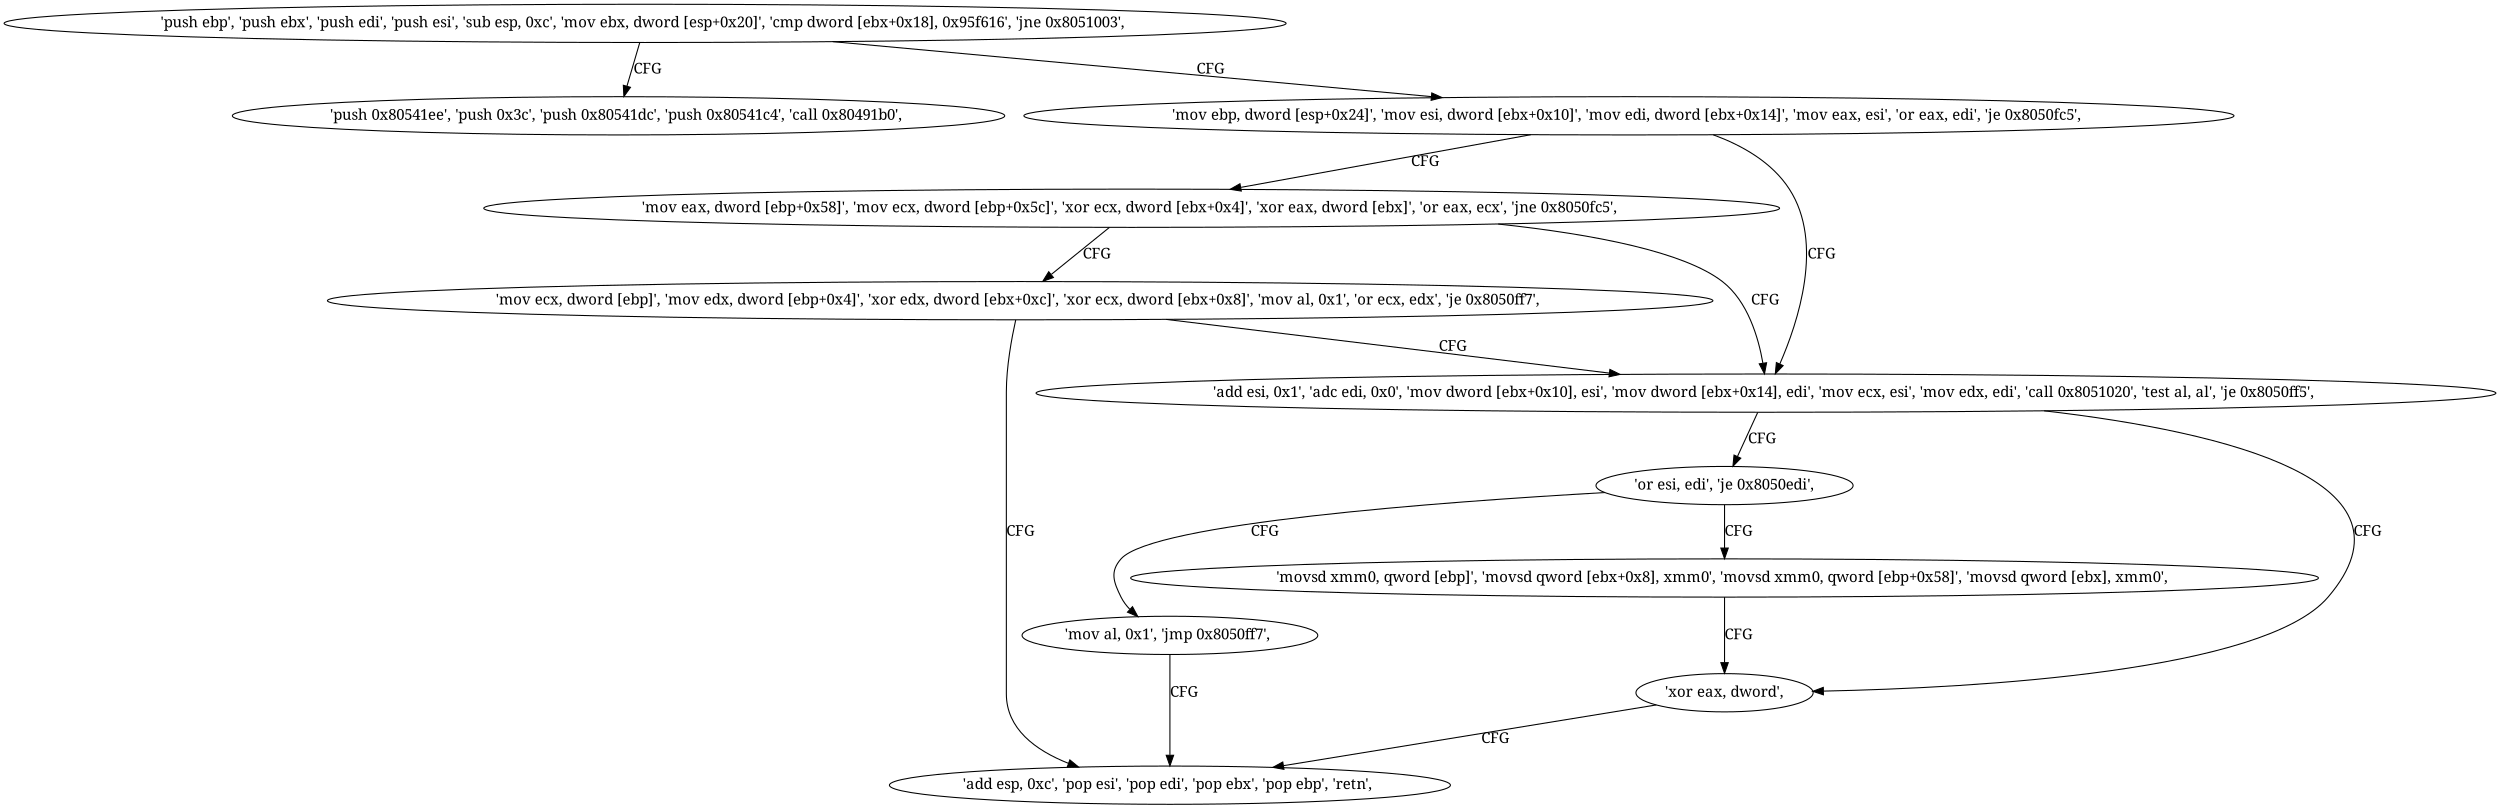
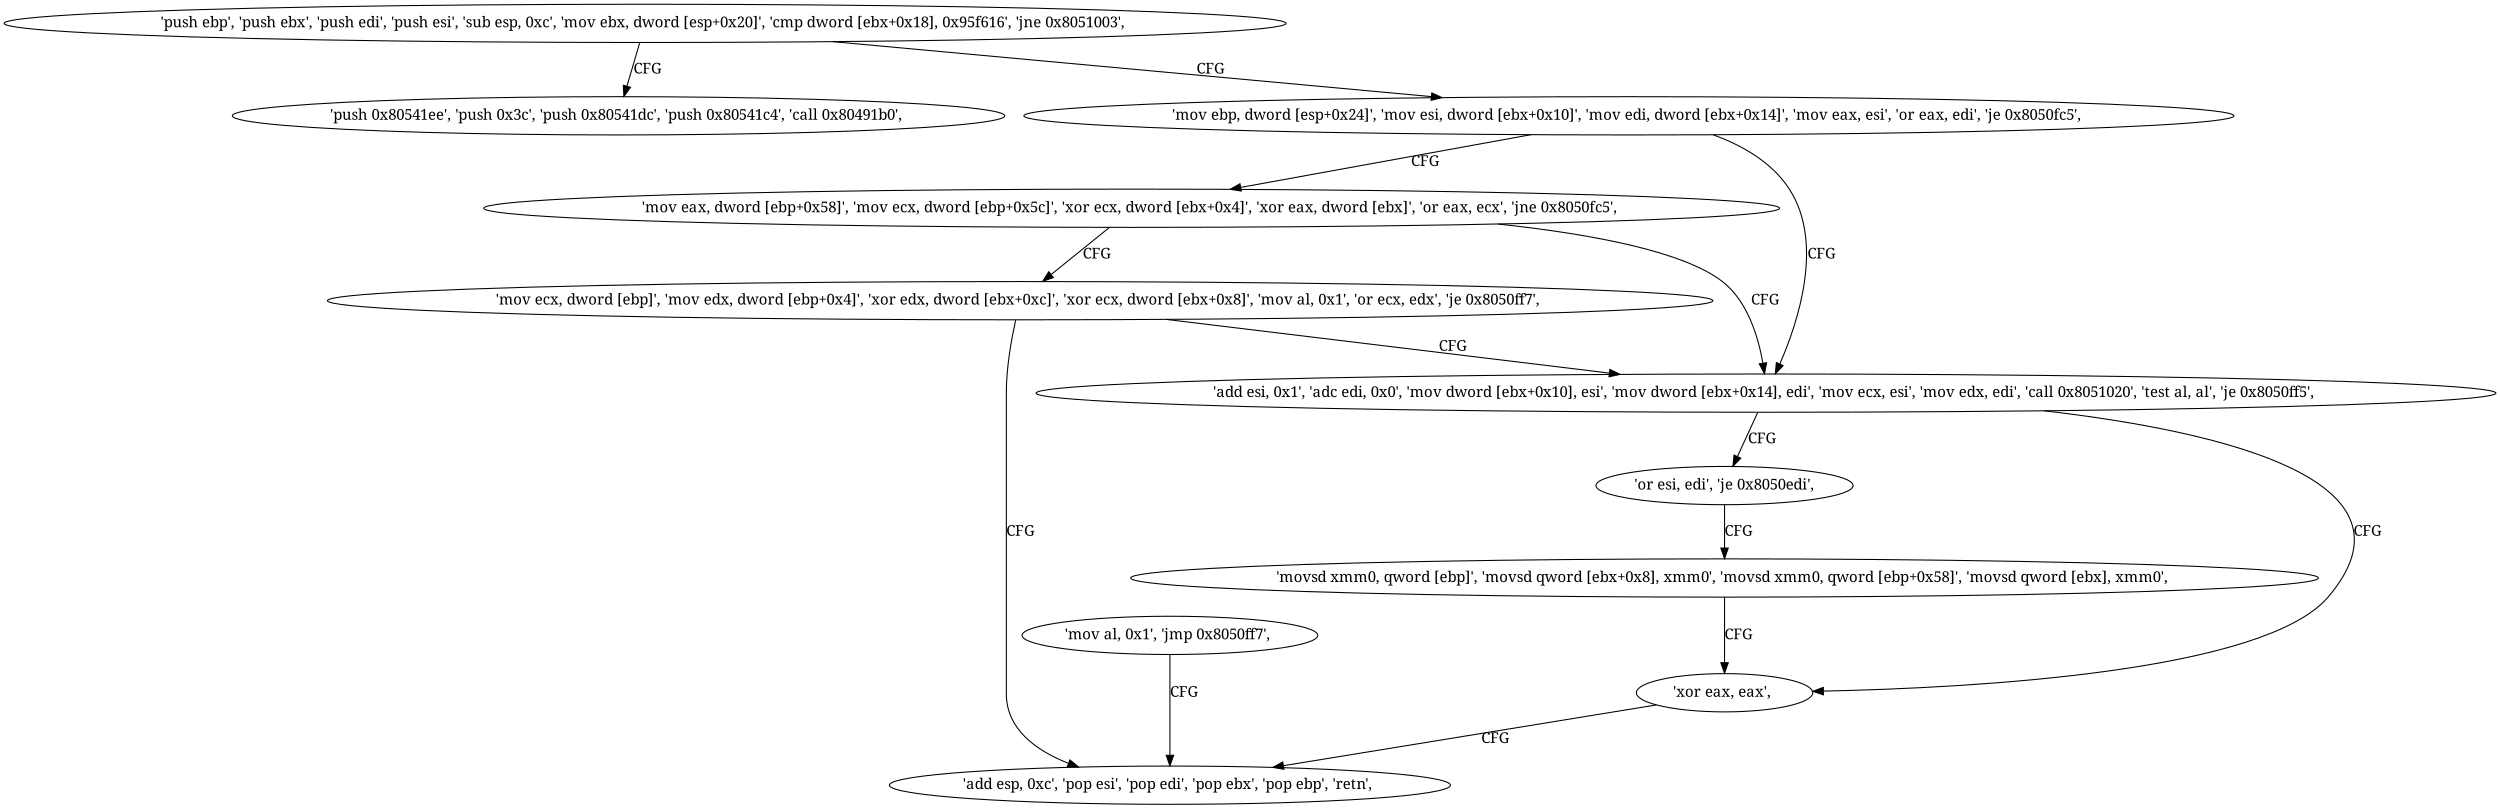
(1332, 514) -> none
(1725, 693) -> (1725, 693)
